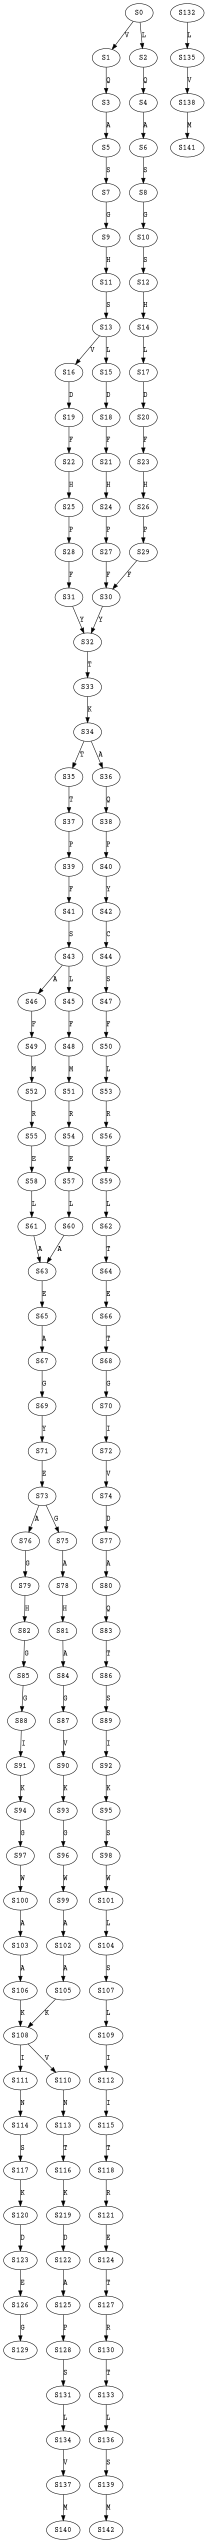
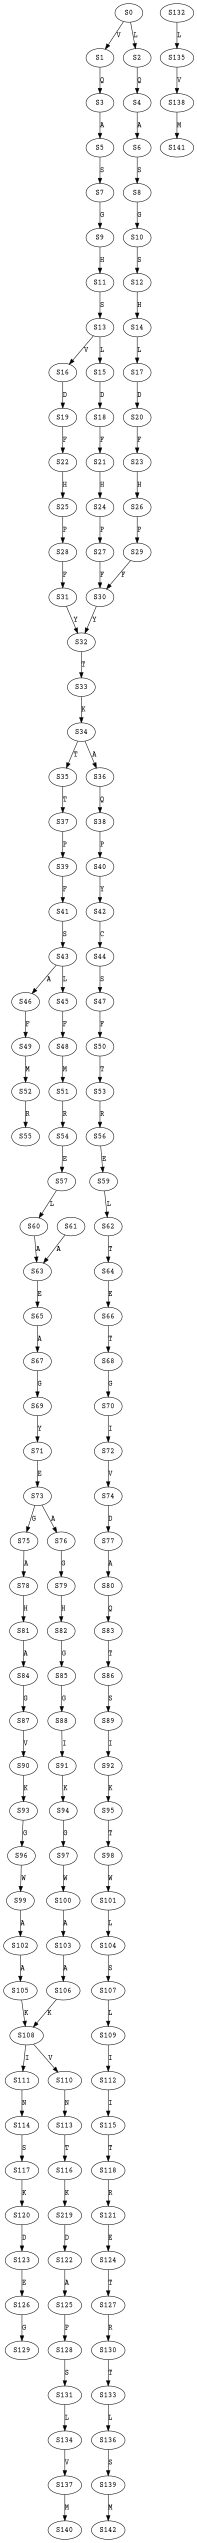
(109, 1069) -> (102, 1069)
(32, 1182) -> none
(109, 1833) -> (111, 1833)
